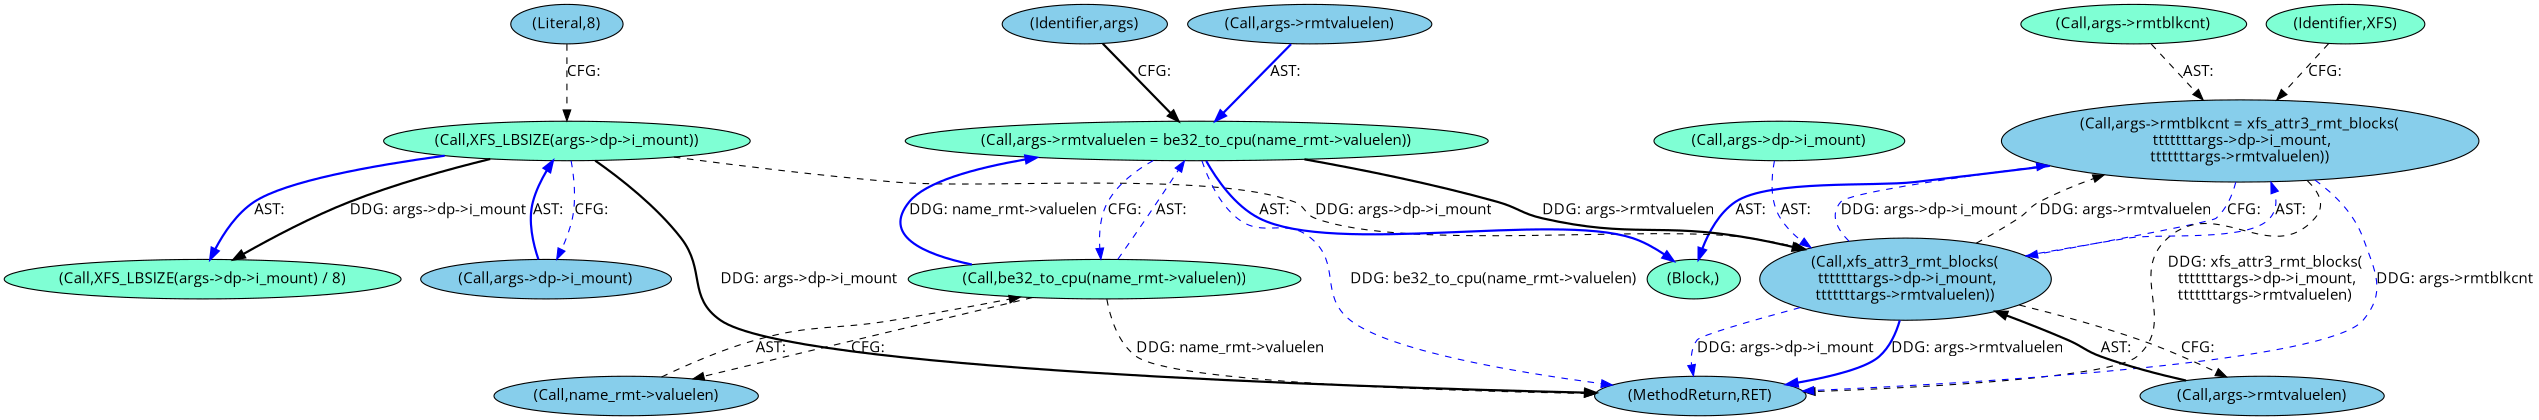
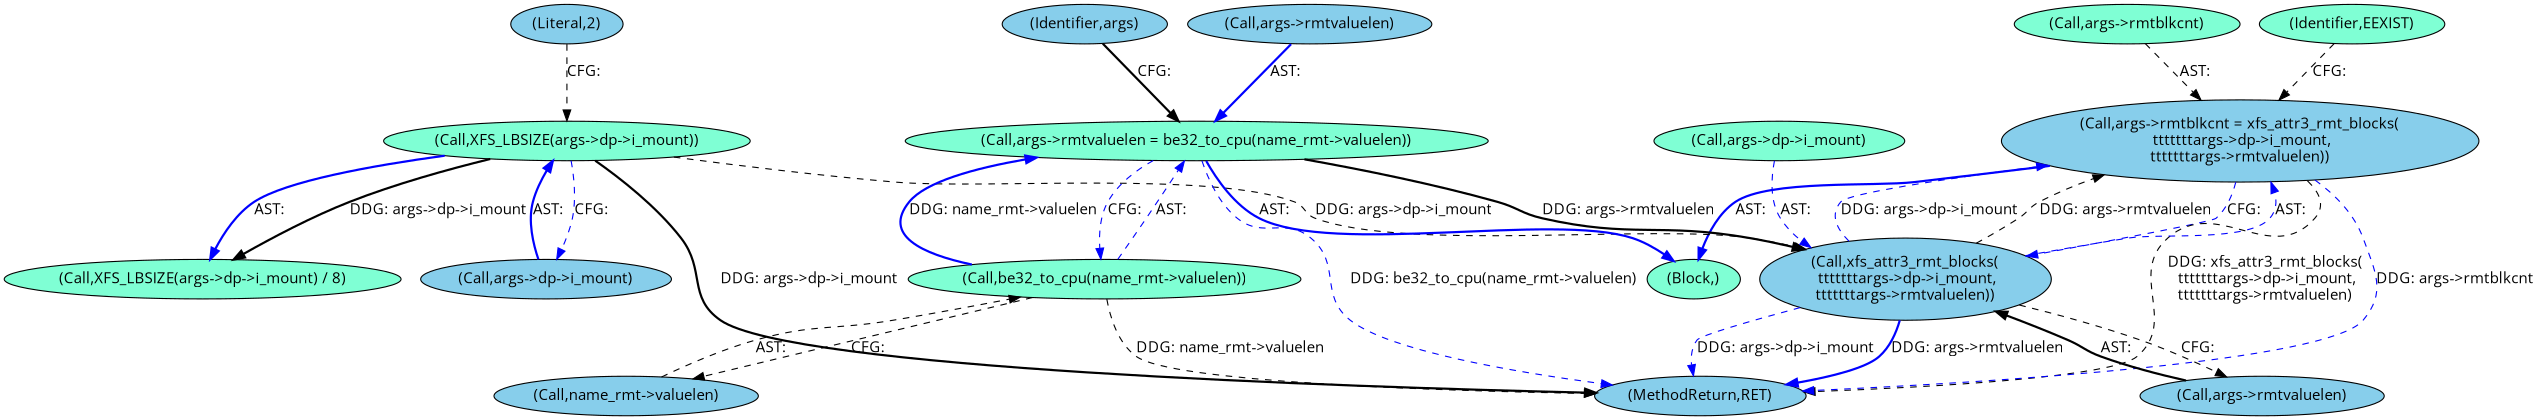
(567, 24) -> (567, 24)
(2346, 24) -> (2352, 24)
